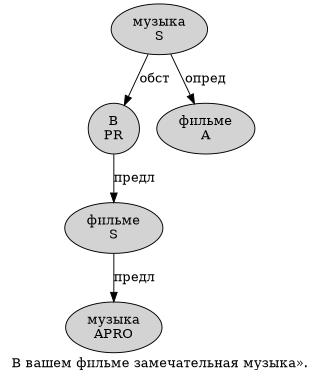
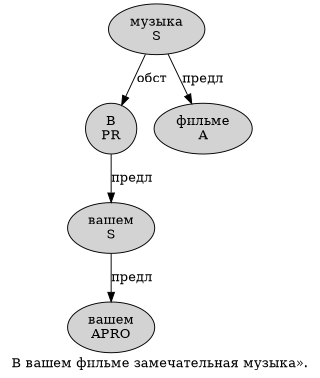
(205, 79) -> (203, 79)
(114, 228) -> (111, 228)
(114, 327) -> (111, 327)
